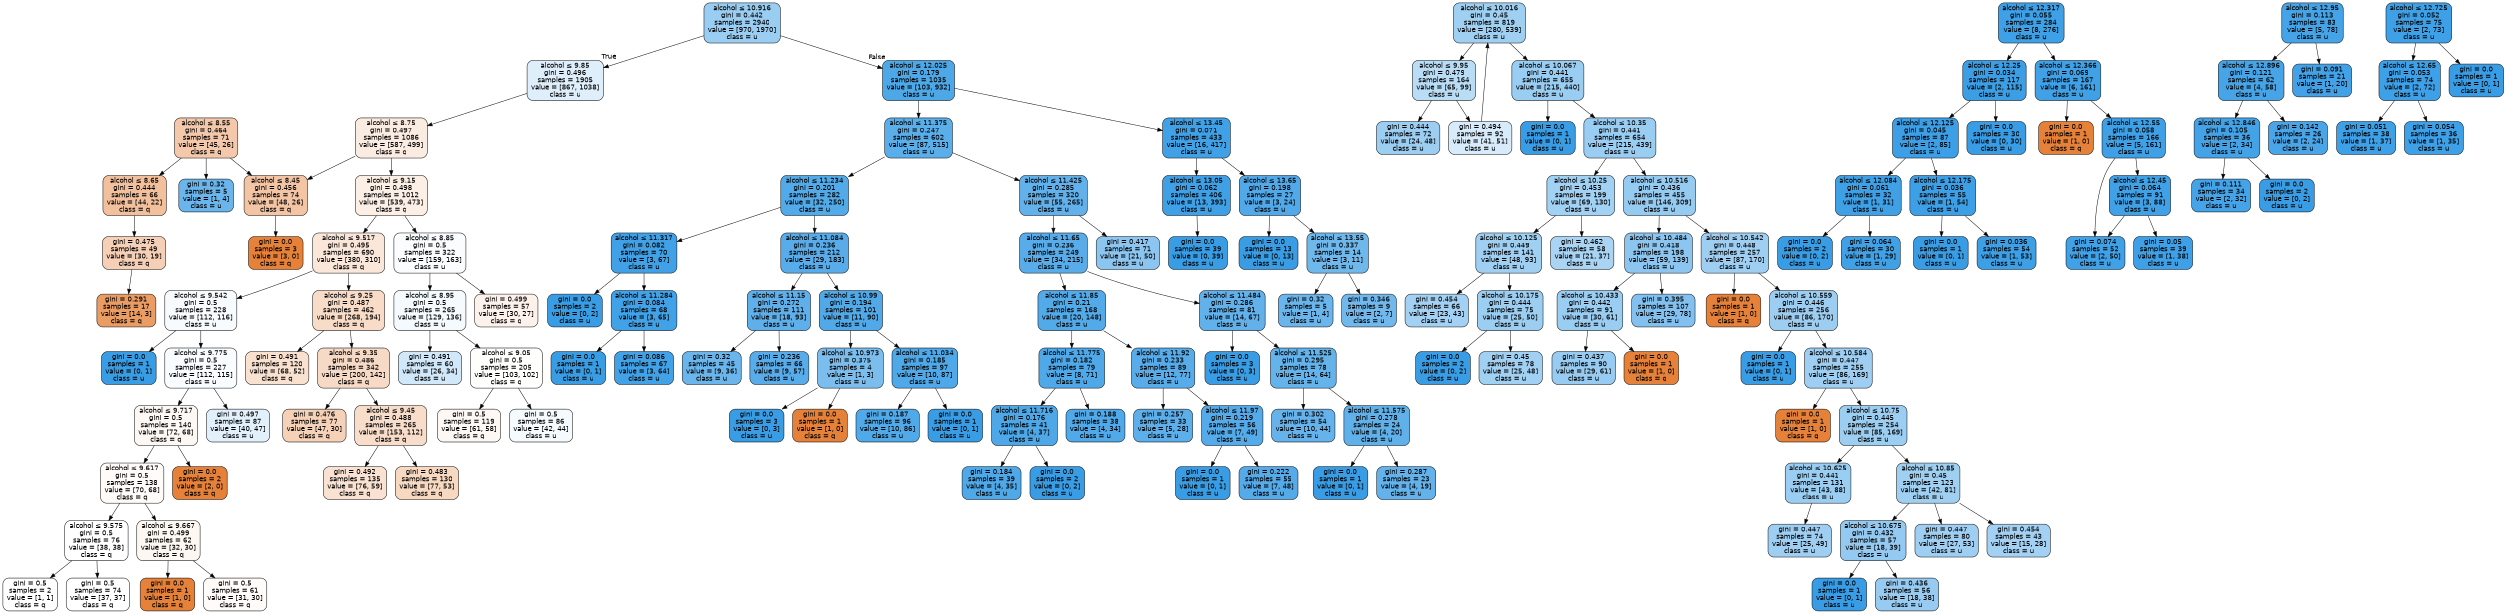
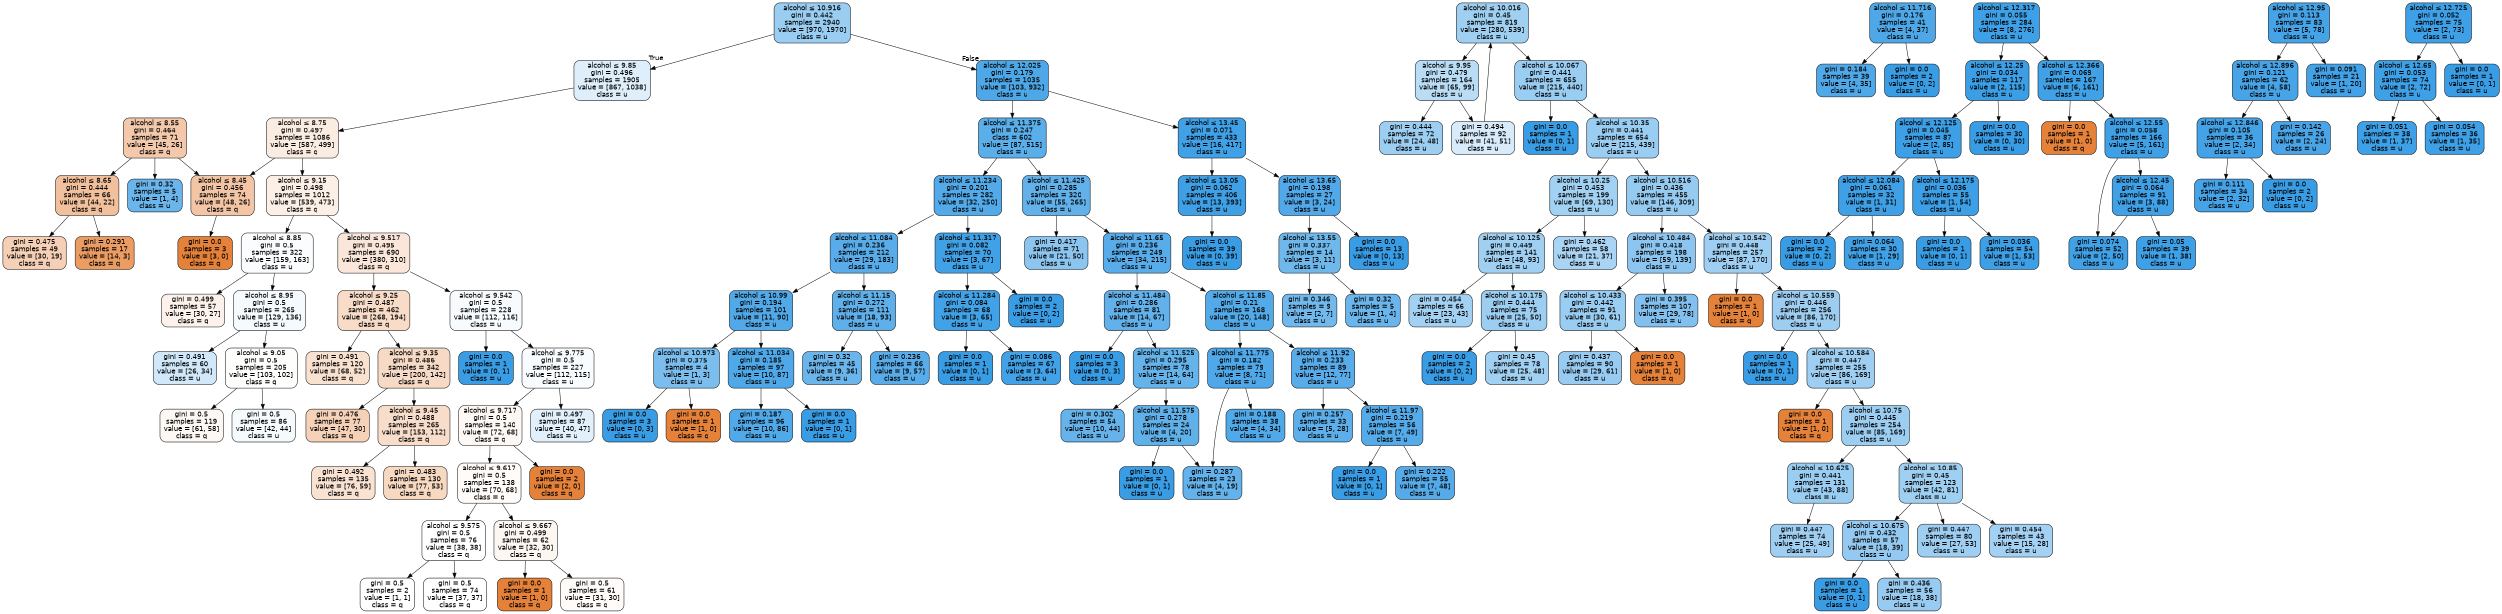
(919, 138) -> (1012, 138)
(131, 279) -> (96, 224)
(1050, 395) -> (1217, 424)
